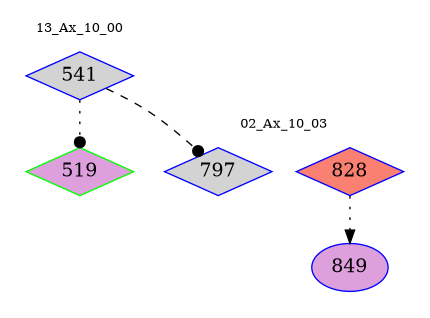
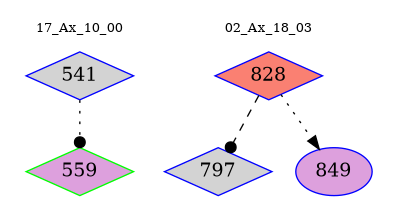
(80, 29) -> (80, 29)
(164, 122) -> (246, 119)
(284, 124) -> (269, 29)
(80, 172) -> (80, 172)
